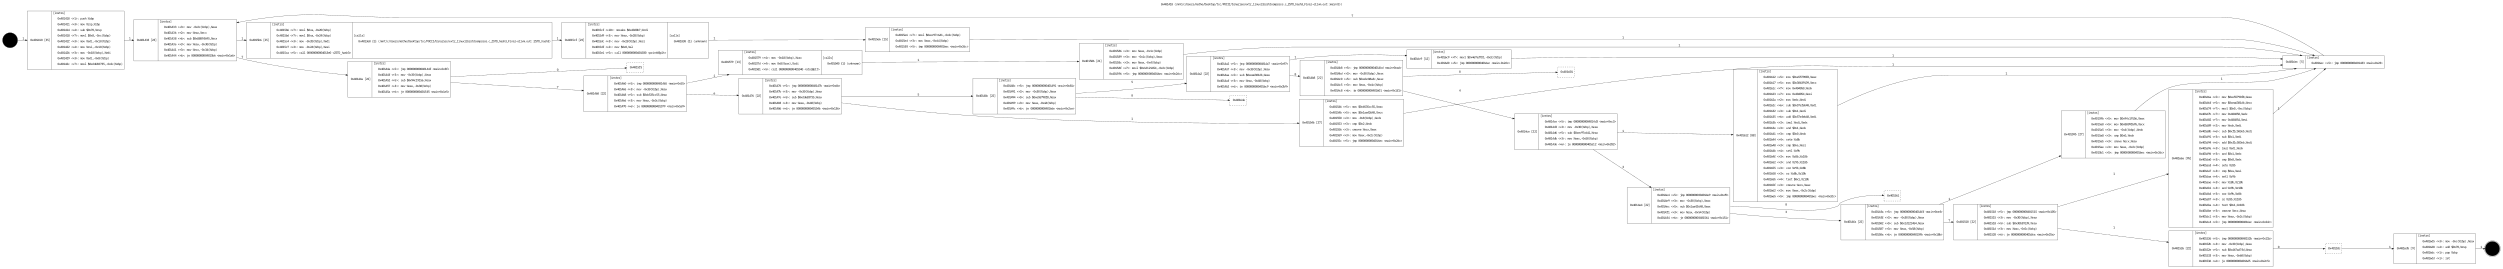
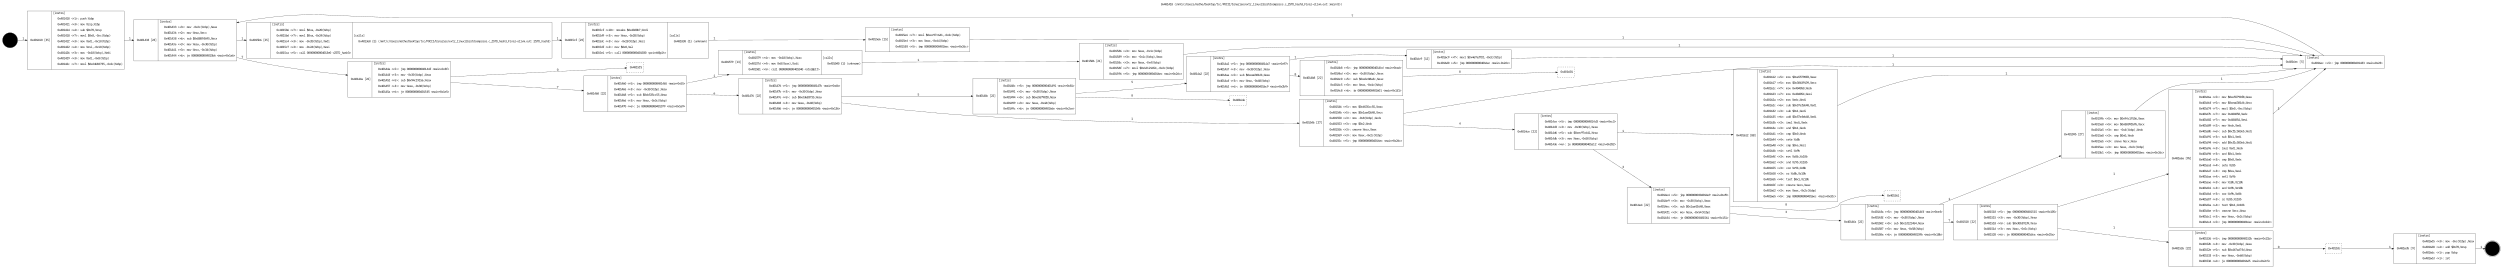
(1461, 105) -> (1458, 127)
